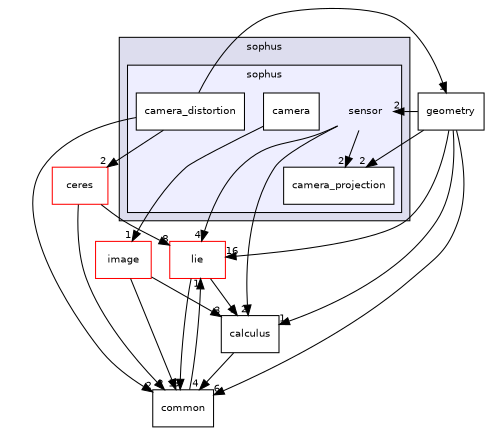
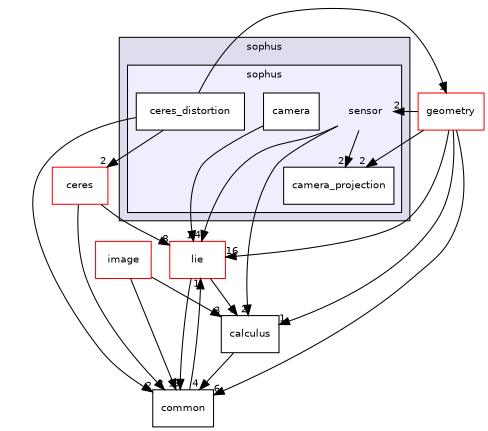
(190, 112) -> (190, 112)
(451, 112) -> (451, 112)
(189, 166) -> (204, 163)
